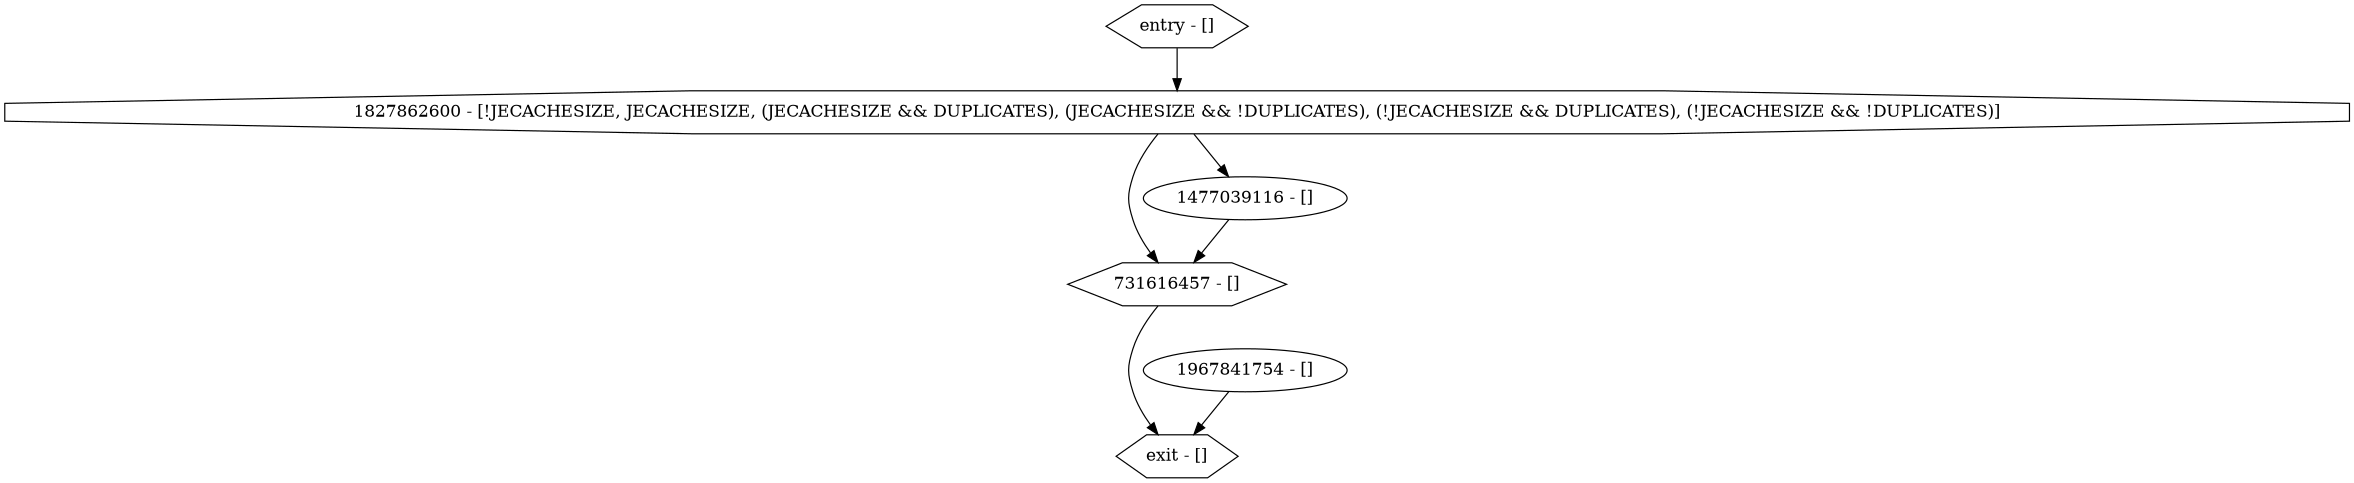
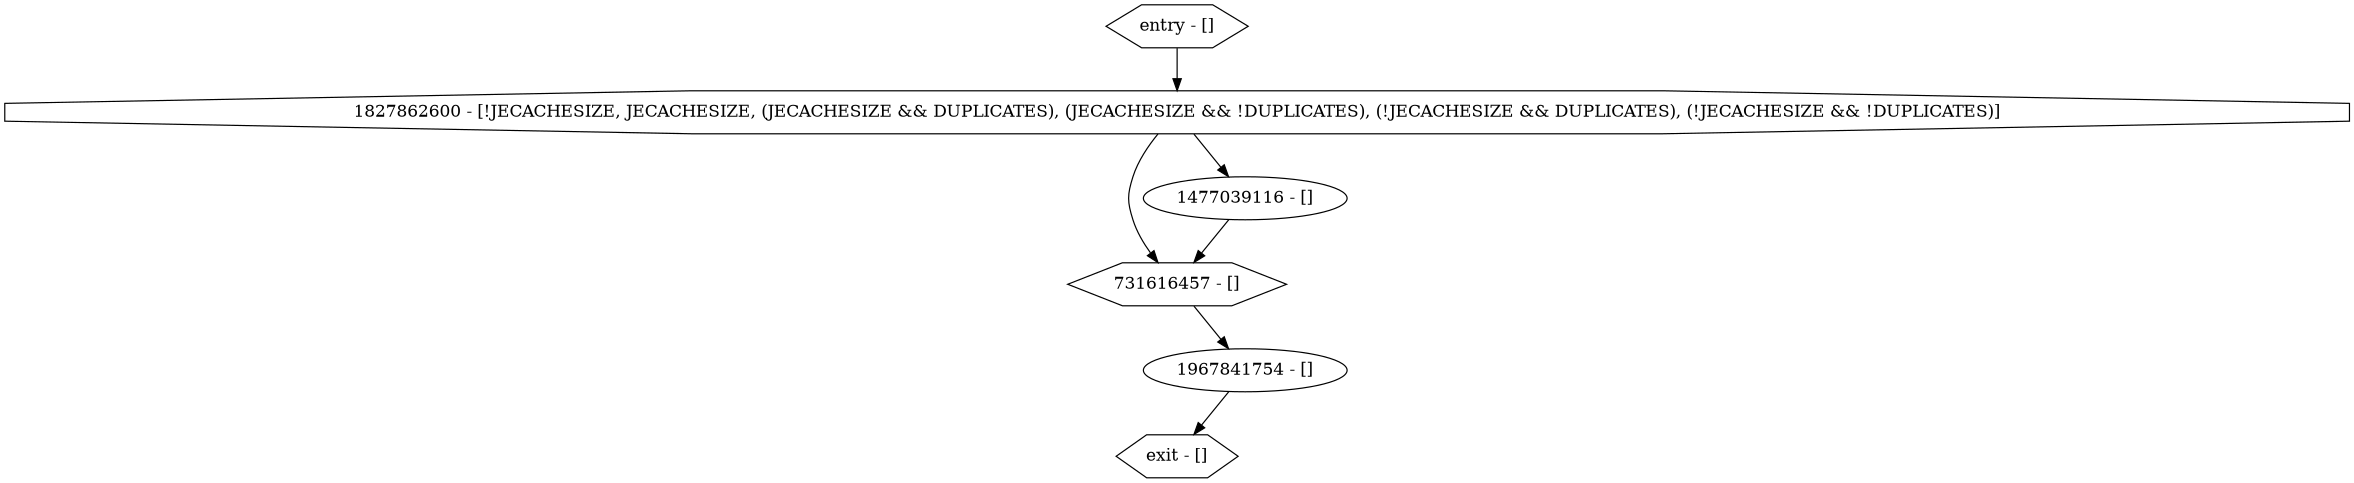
(1129, 364) -> (1207, 323)
